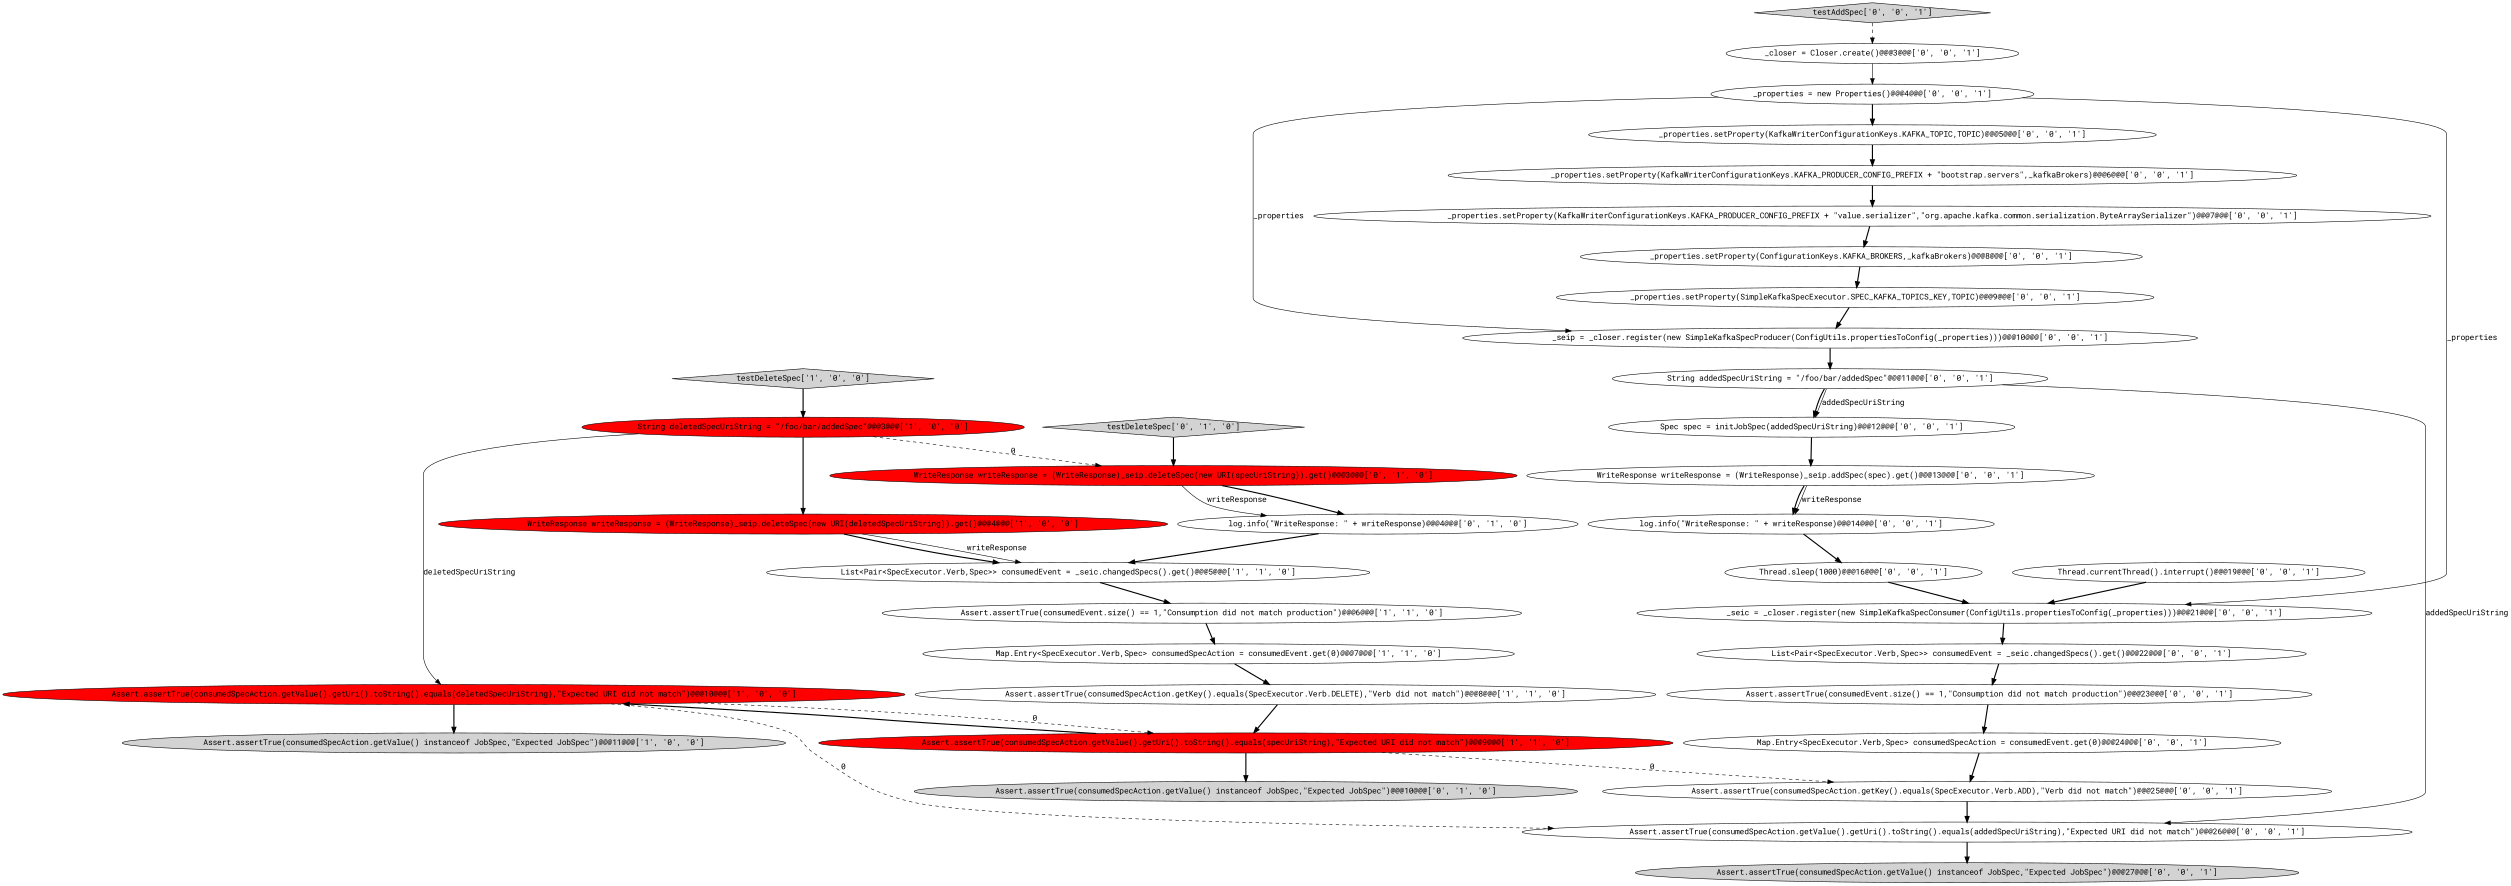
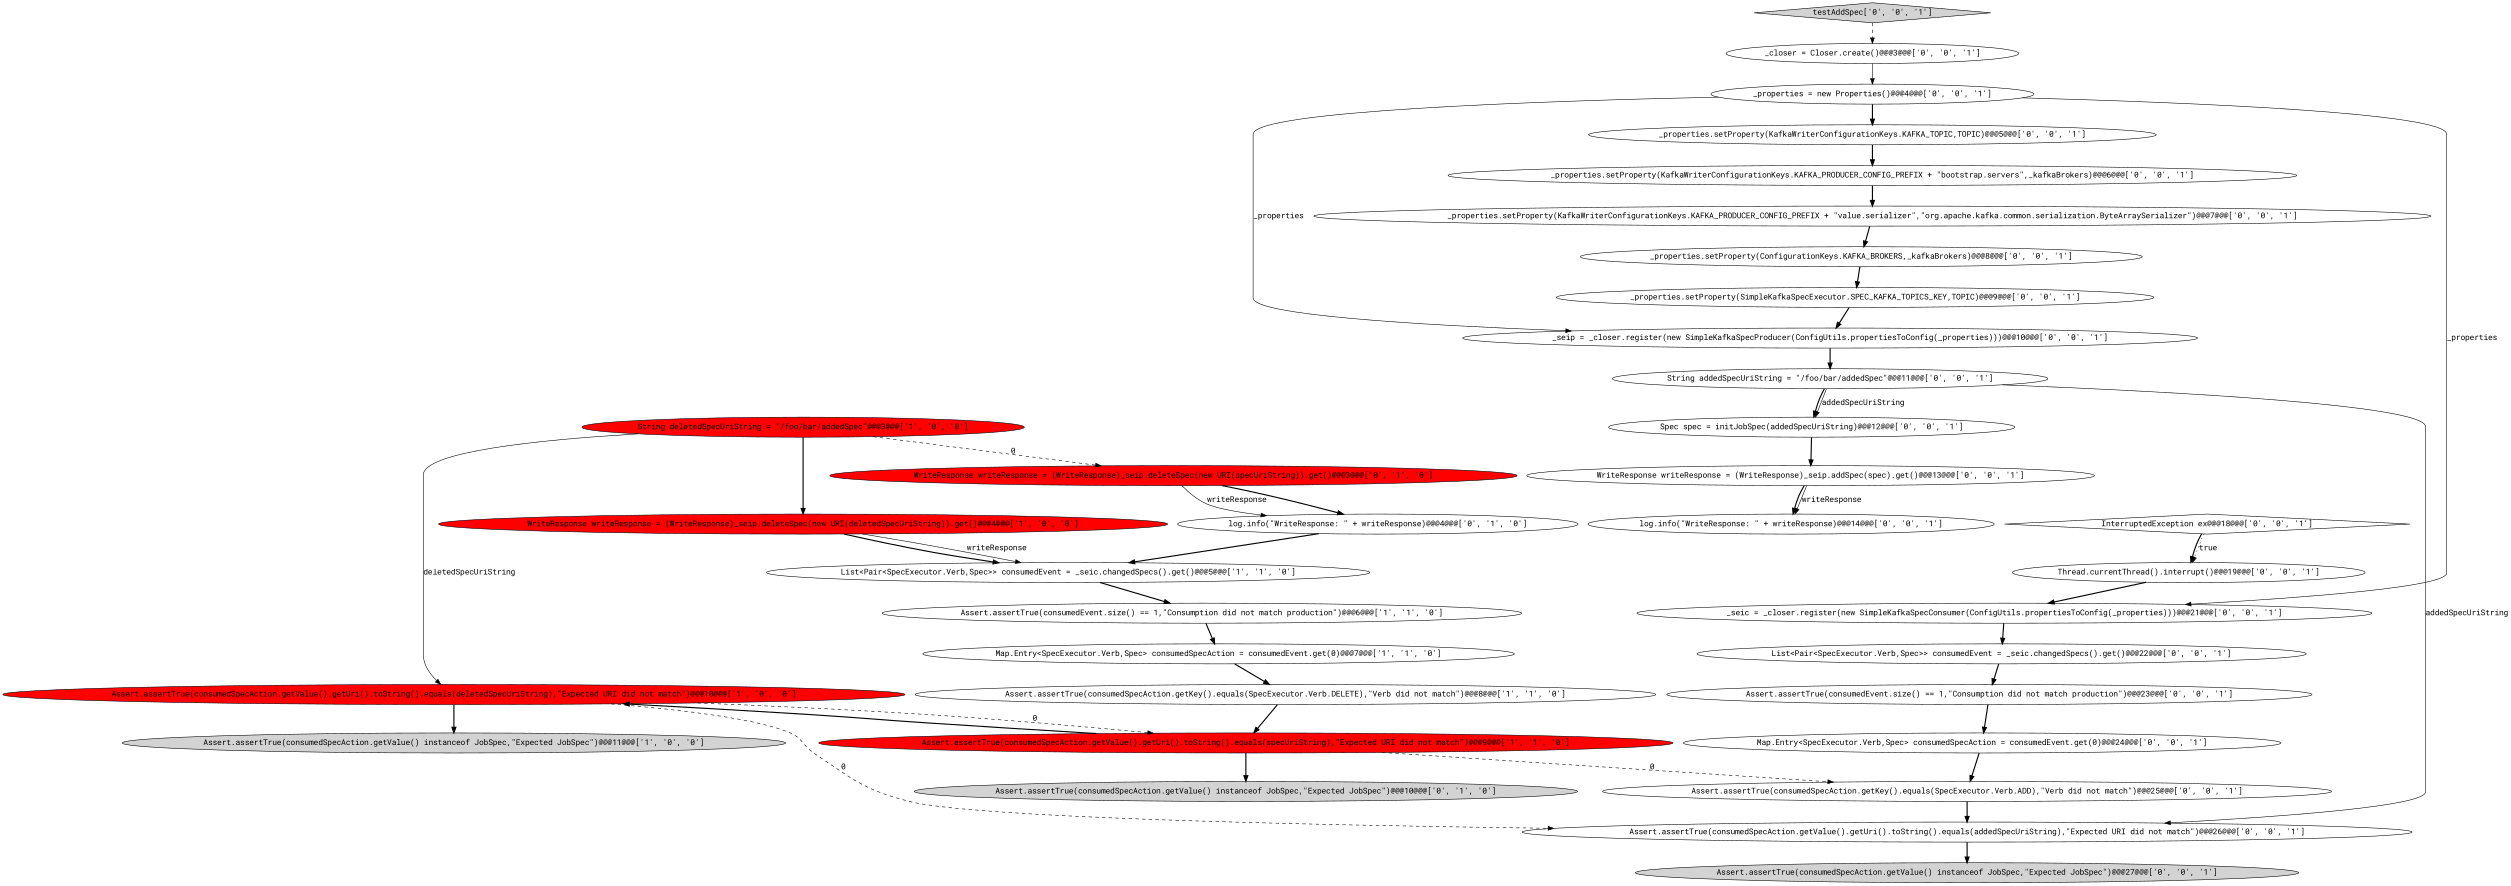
(803, 379) -> none
(1173, 427) -> none
none -> (2207, 524)
(1854, 573) -> none
